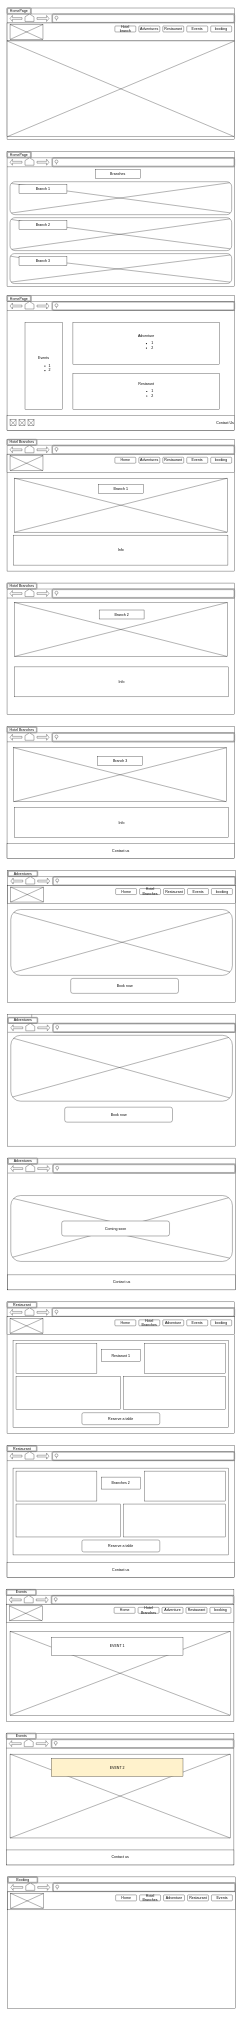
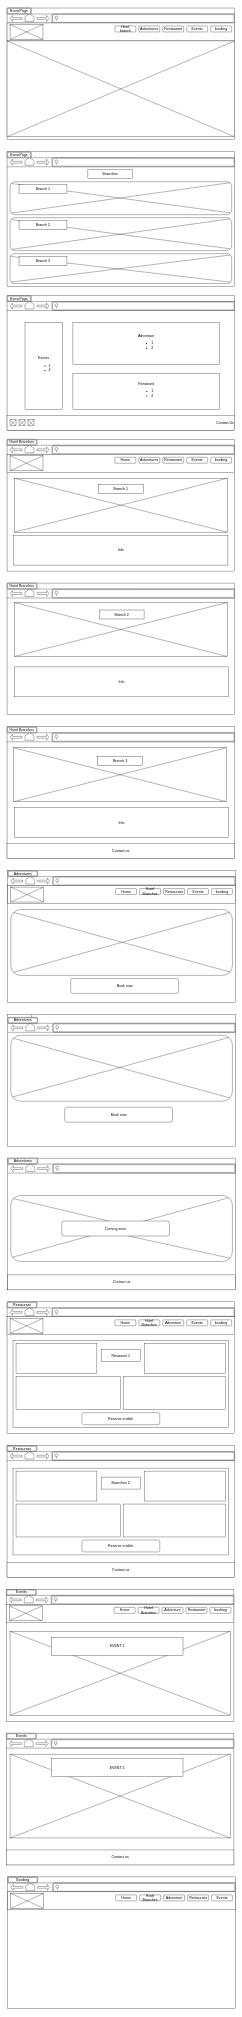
(118, 173) -> (111, 173)
(117, 1769) -> (117, 1769)
